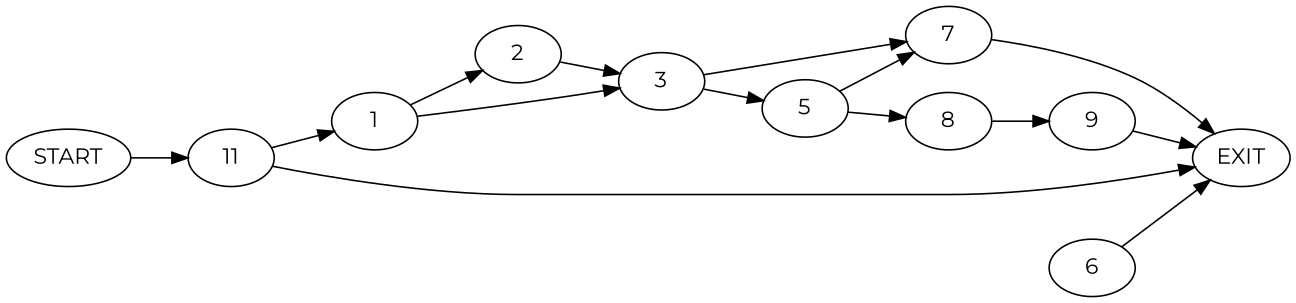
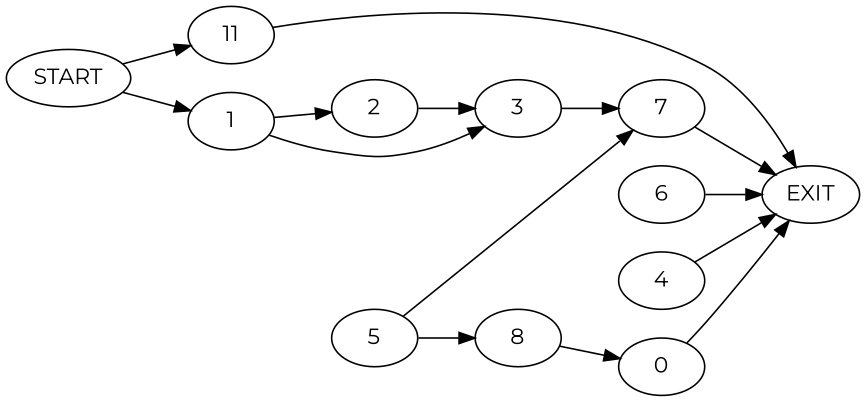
(726, 93) -> none
(1092, 121) -> (662, 367)
(295, 142) -> (149, 99)
none -> (662, 281)
